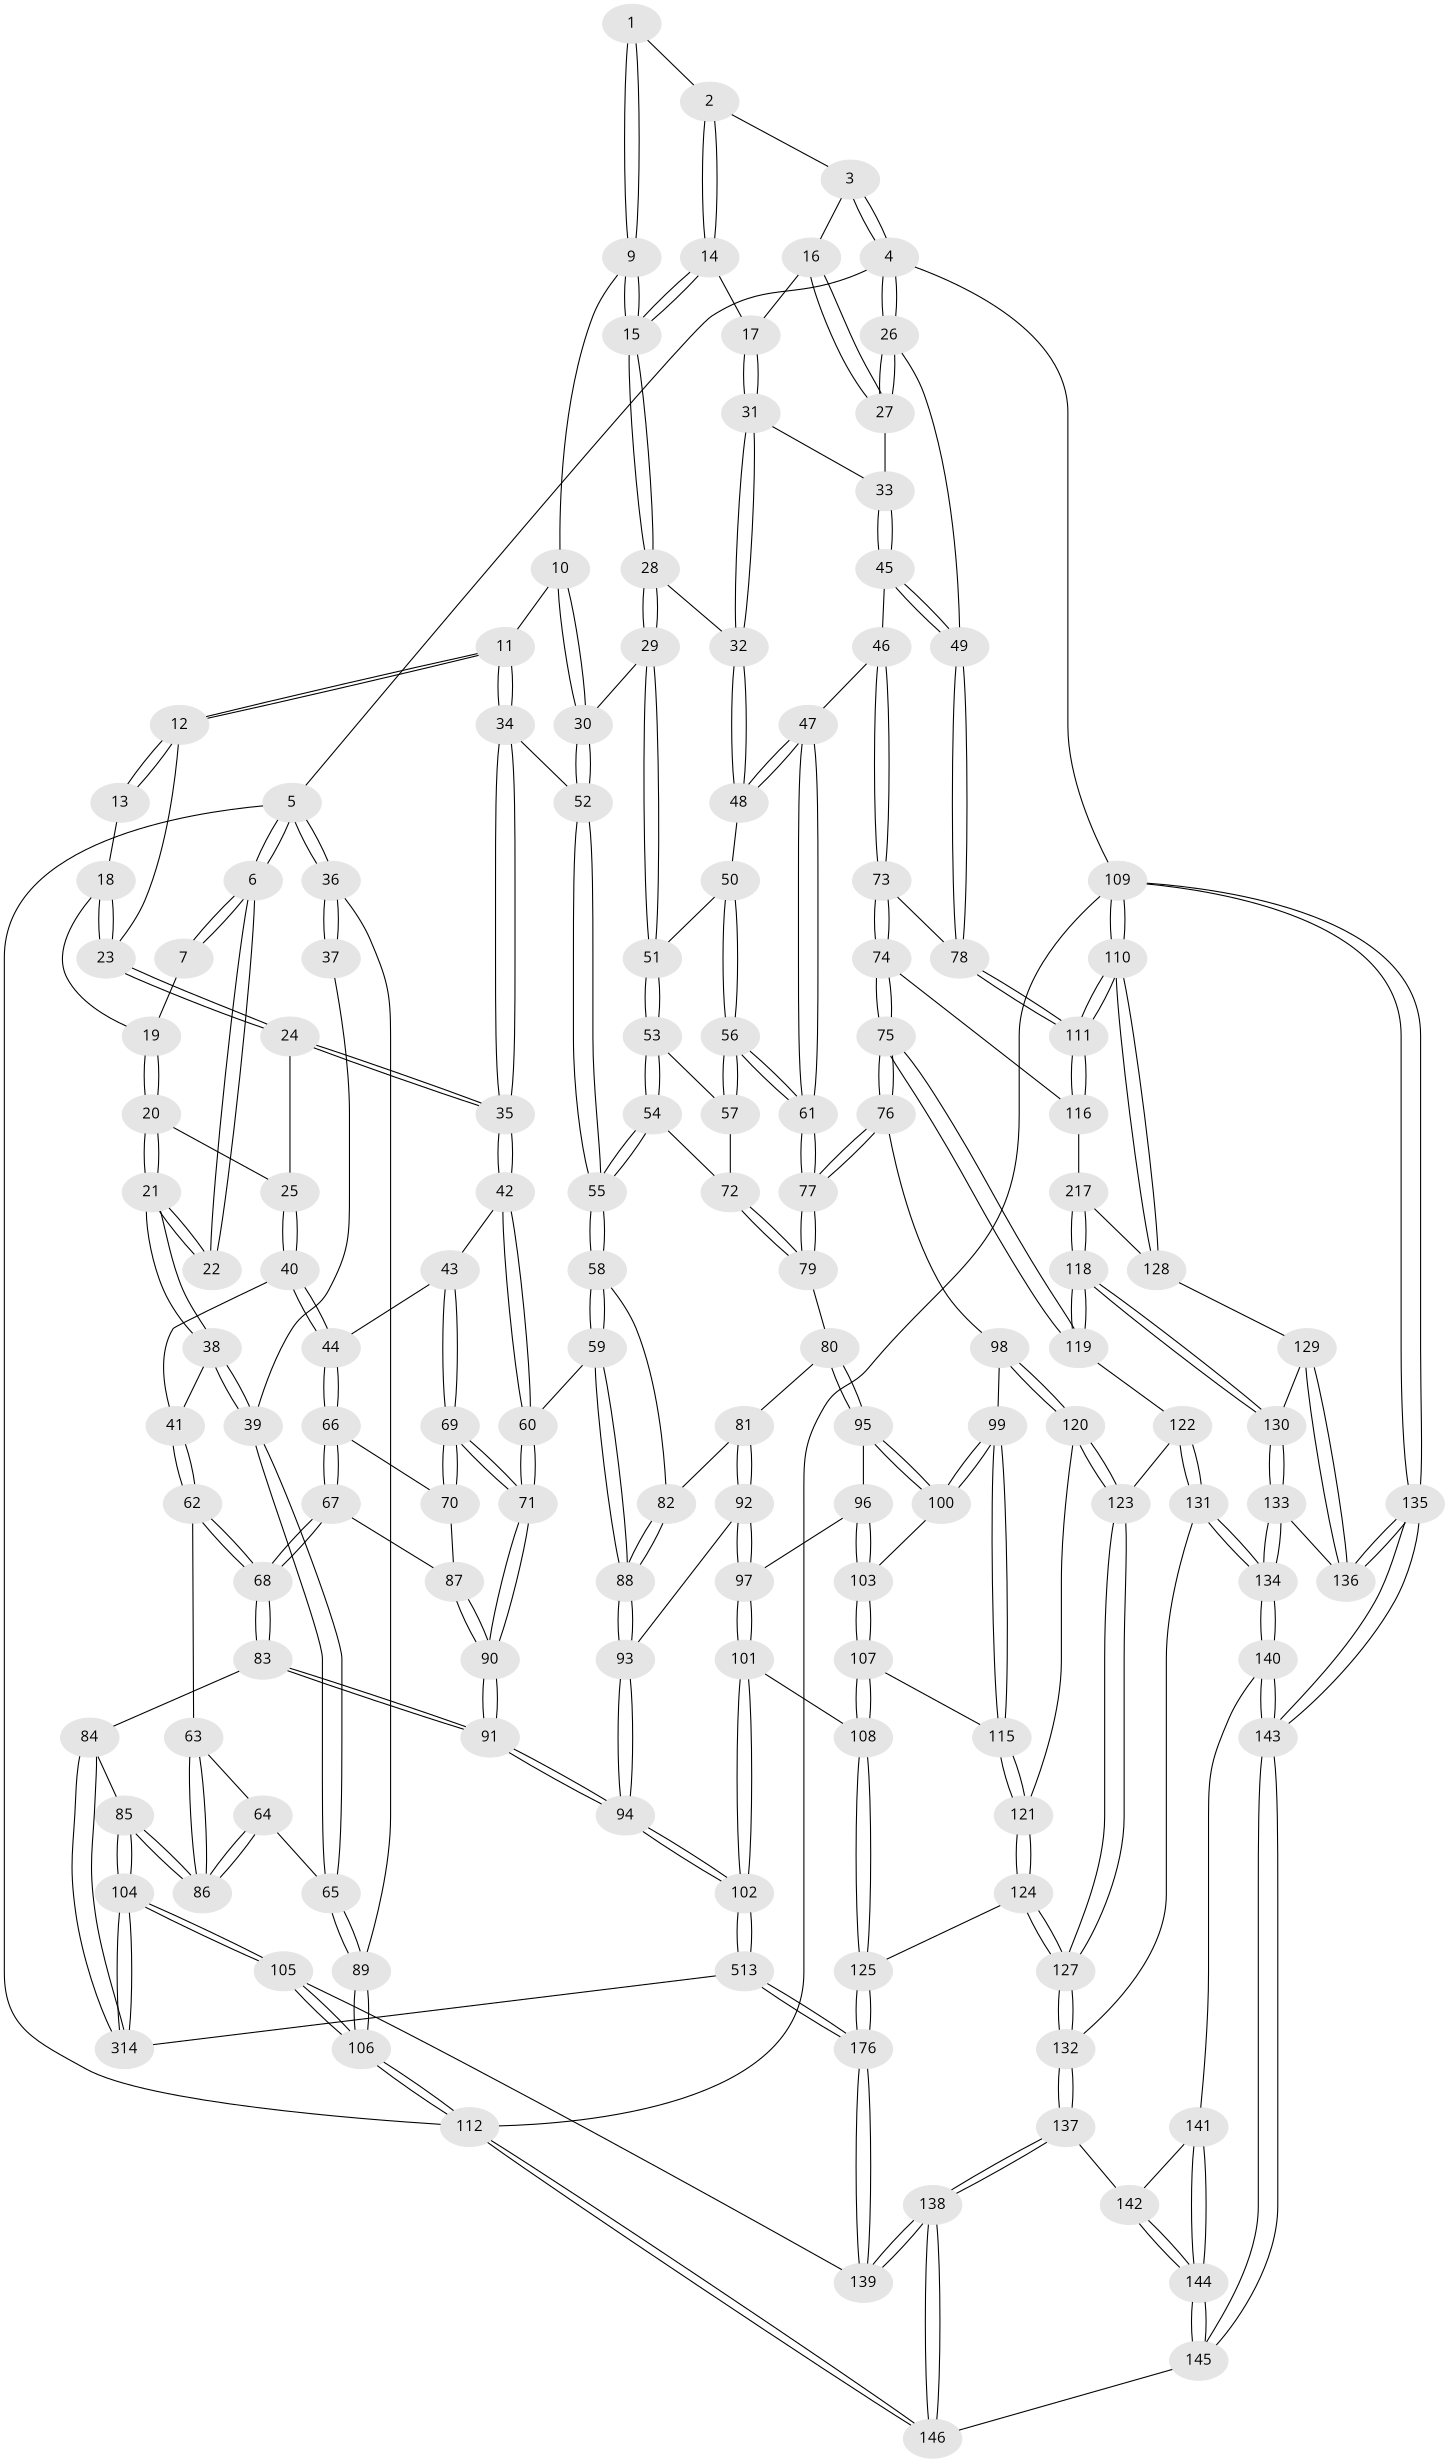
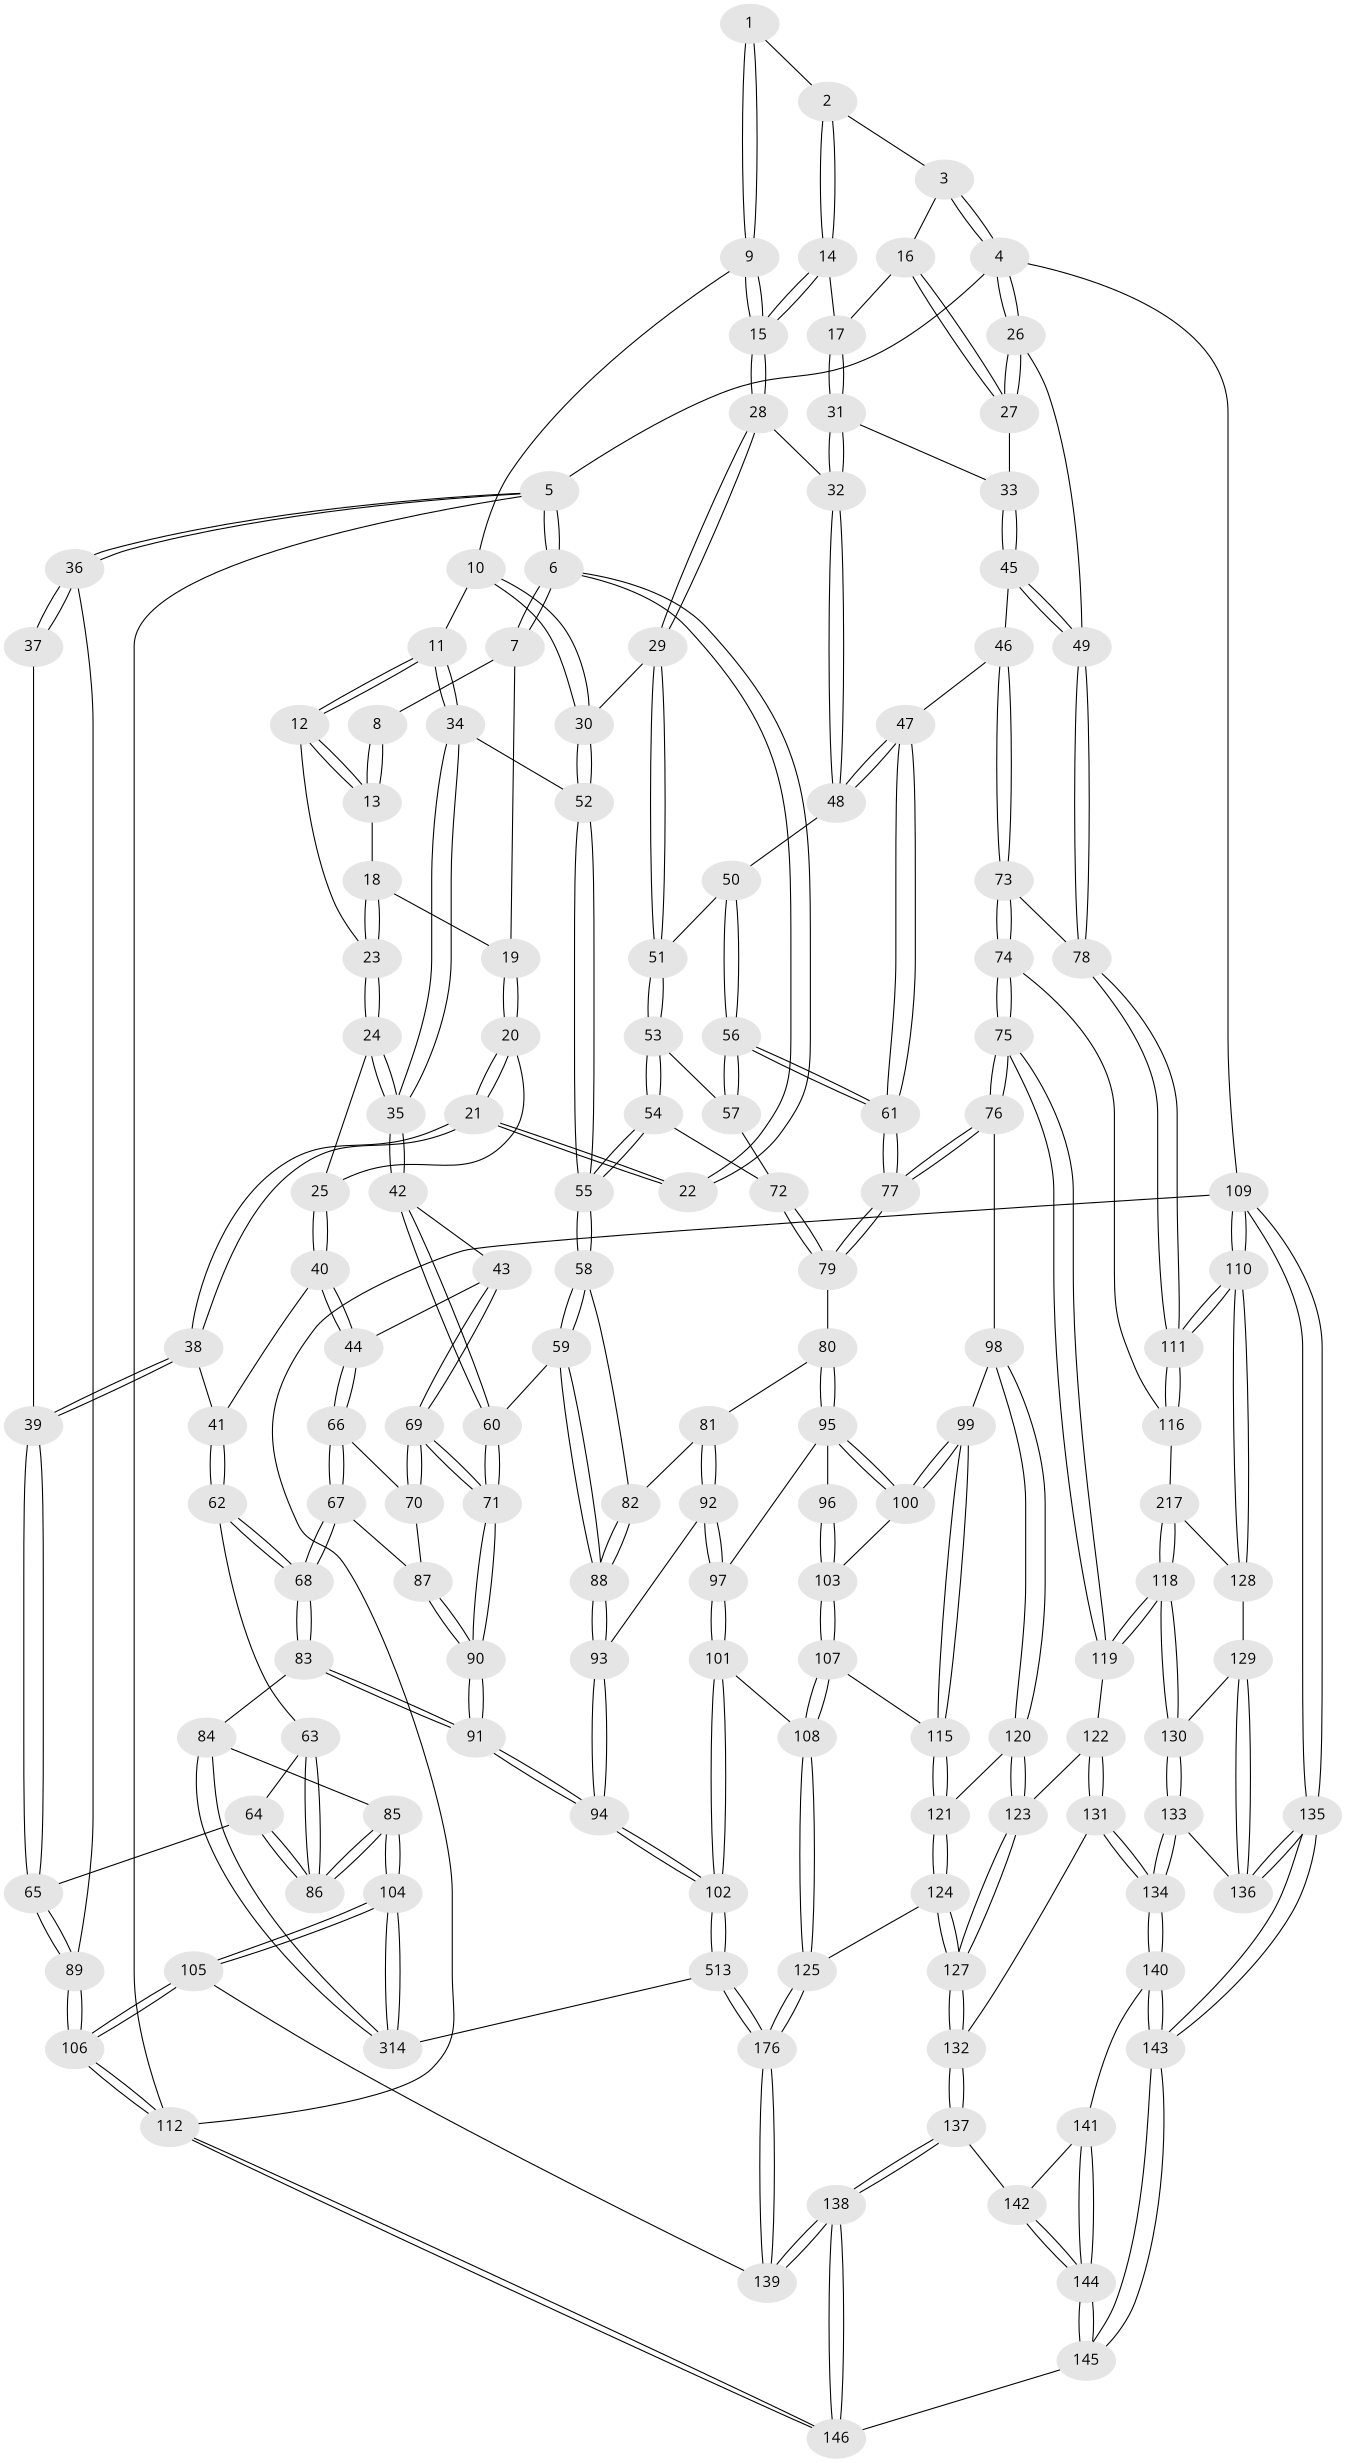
none -> (378, 725)
(812, 1538) -> (773, 1504)
